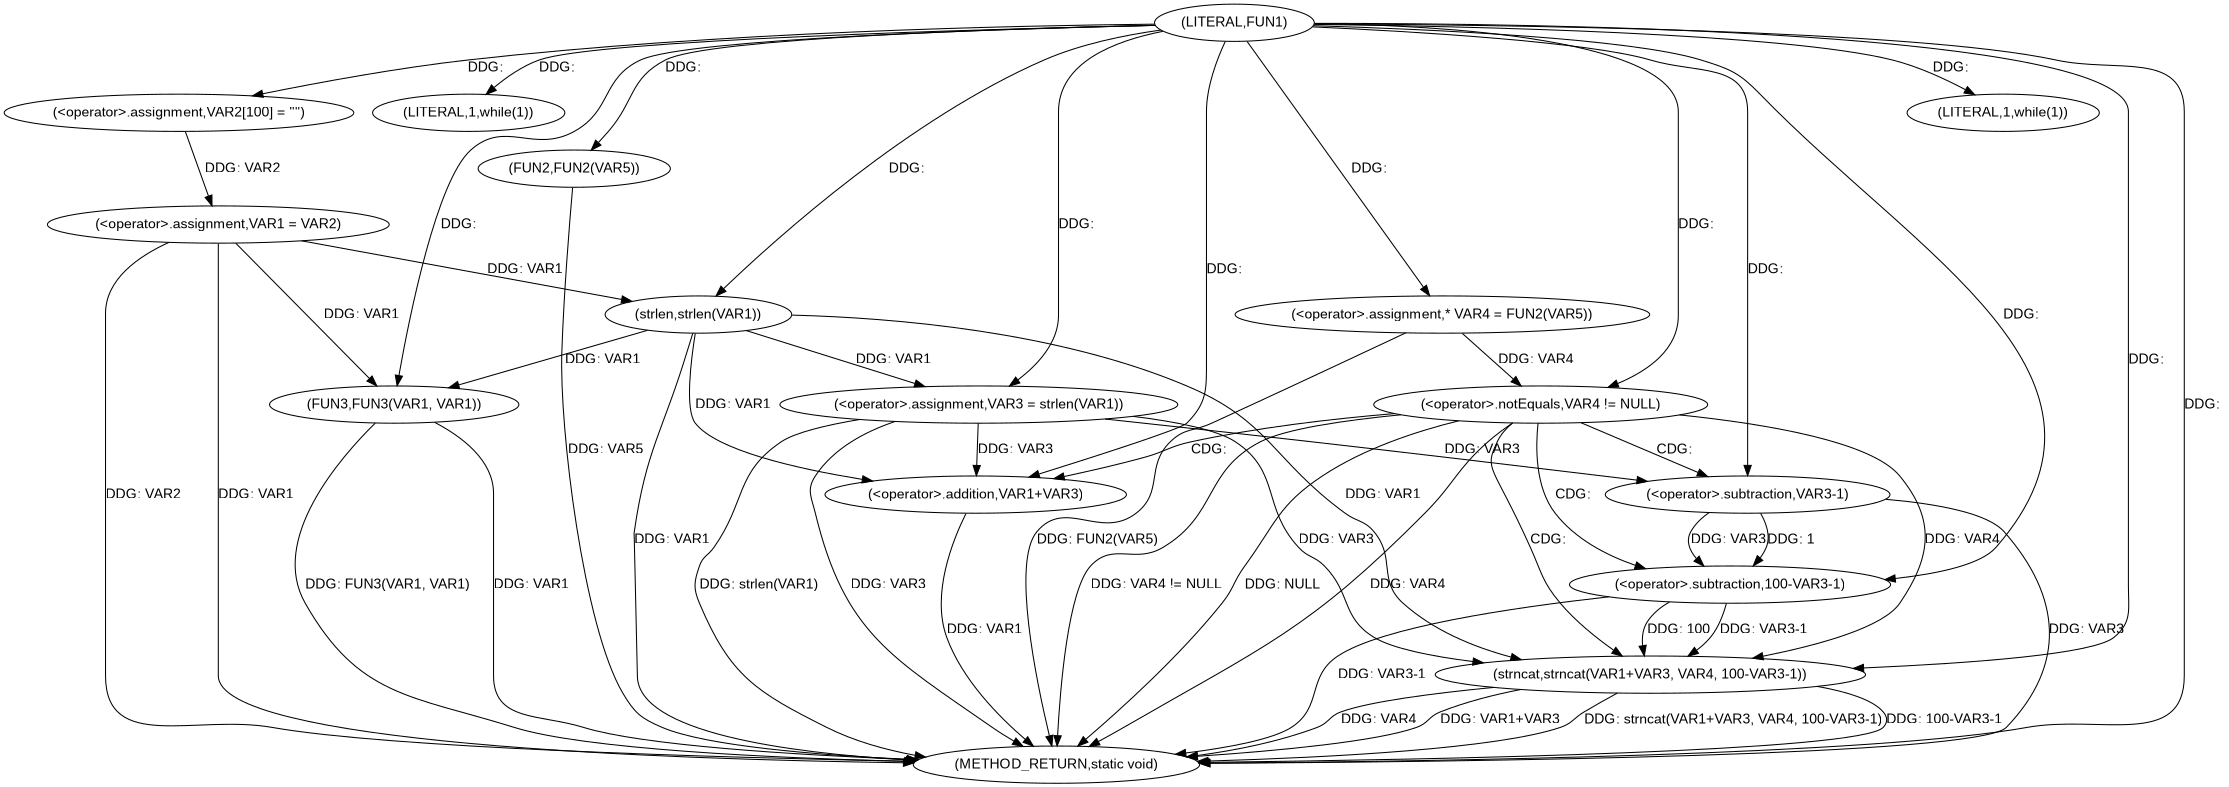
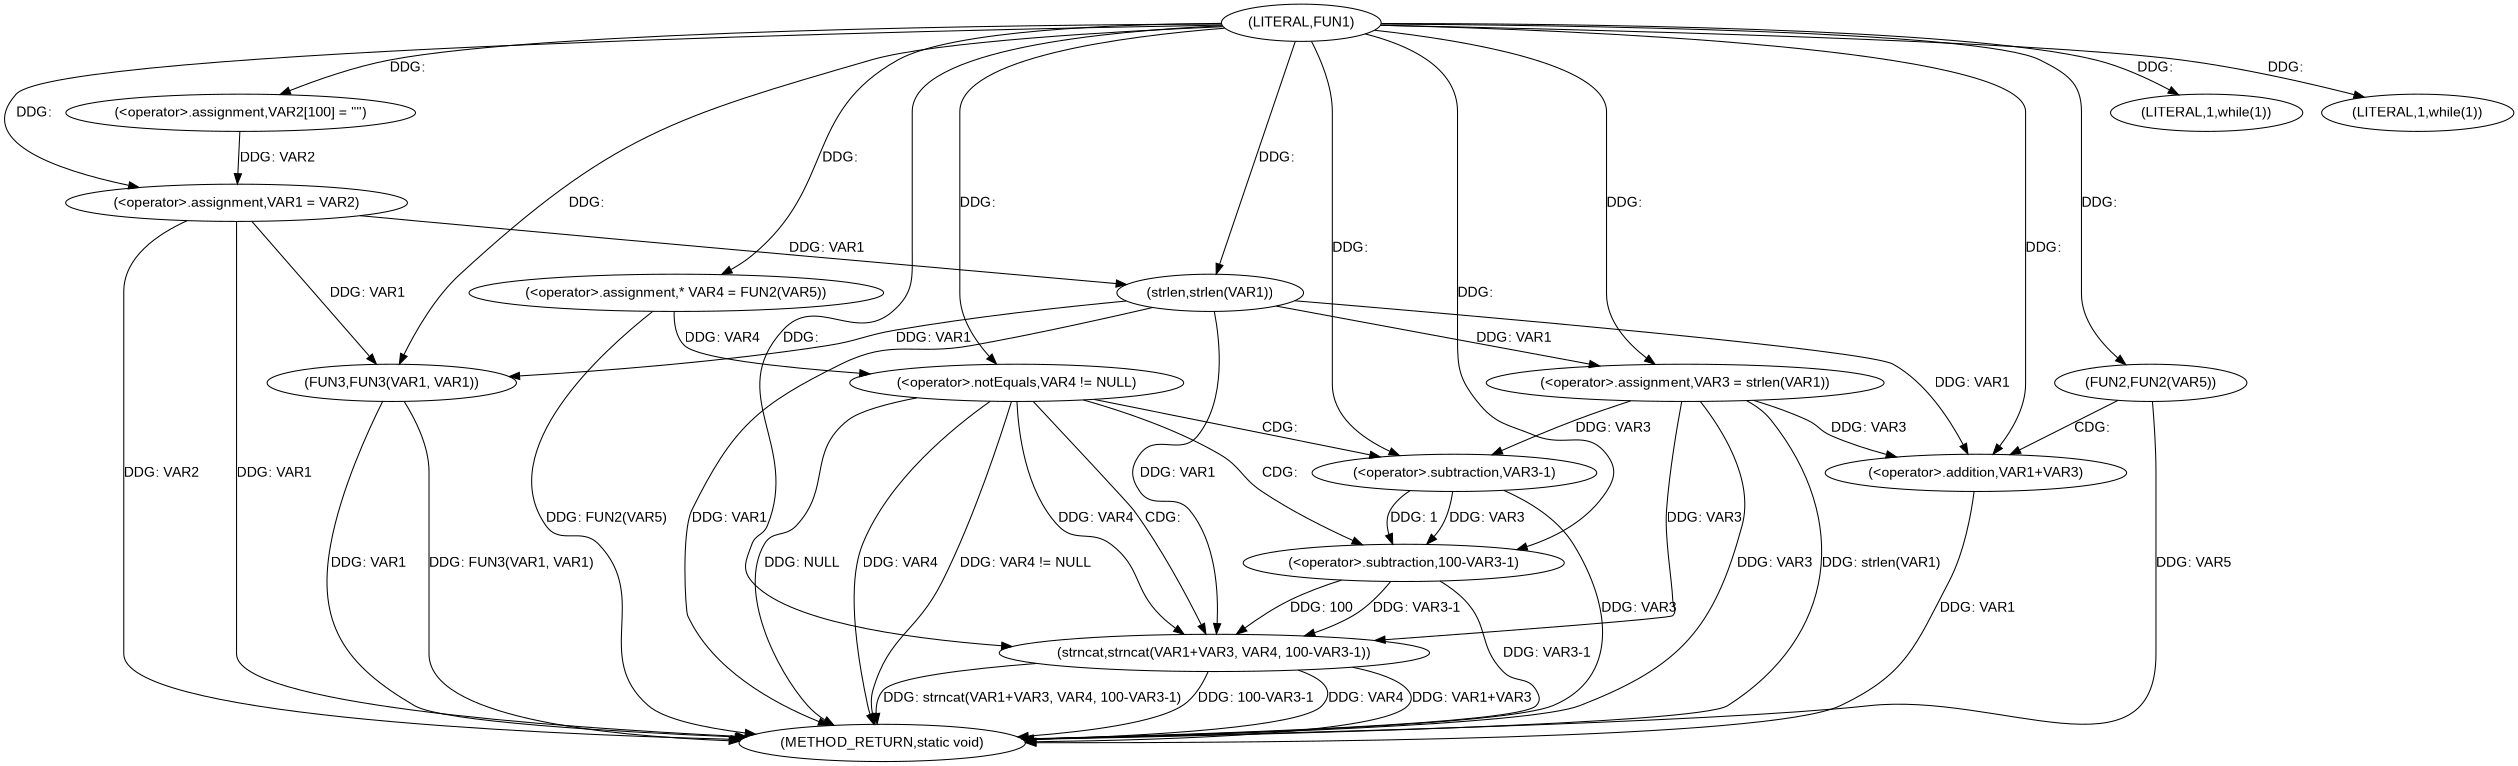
(1211, 438) -> (2069, 425)
(2184, 447) -> (391, 51)
